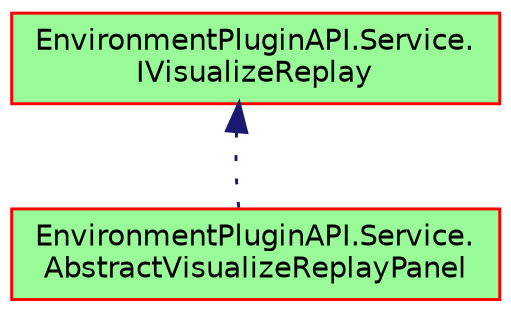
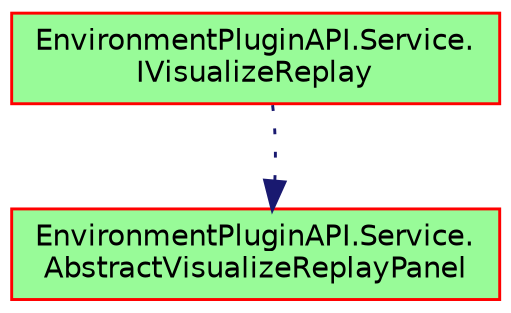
(236, 171) -> (275, 142)
